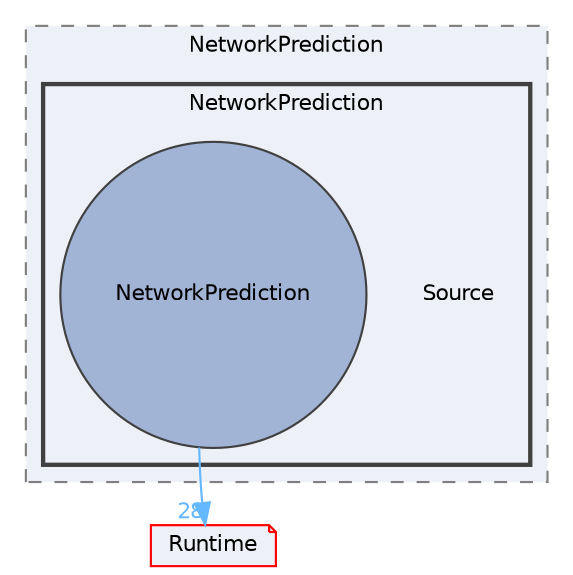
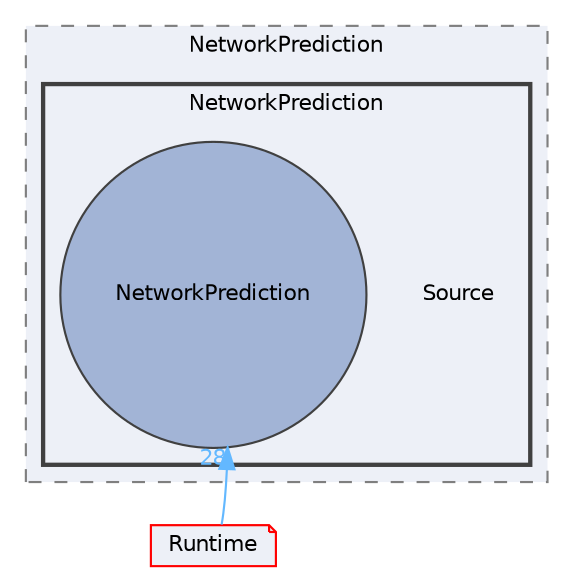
(200, 475) -> (225, 497)
